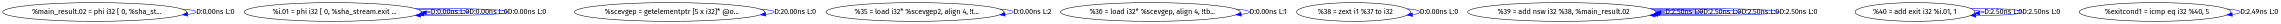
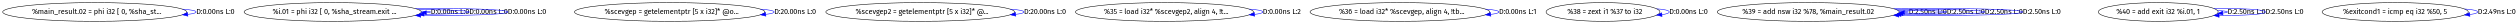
none -> (920, 12)
(1562, 12) -> (1808, 12)
(2155, 12) -> (2395, 12)
